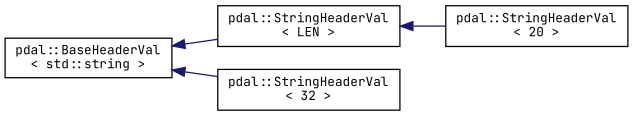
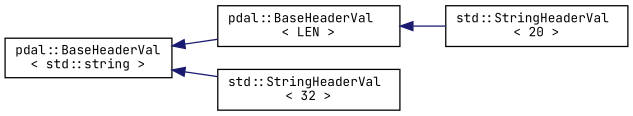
(309, 26) -> (309, 26)
(537, 26) -> (537, 26)
(309, 90) -> (309, 90)
